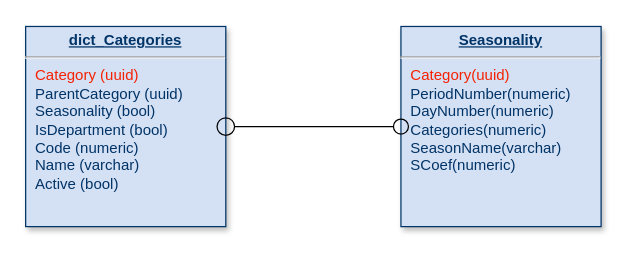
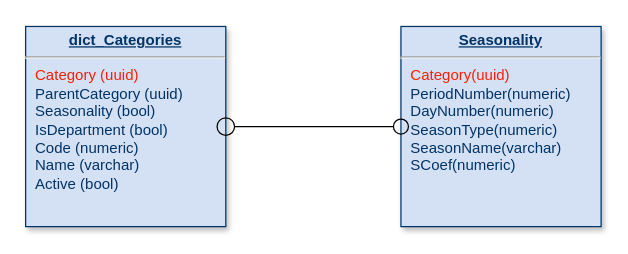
(485, 90) -> (485, 90)
